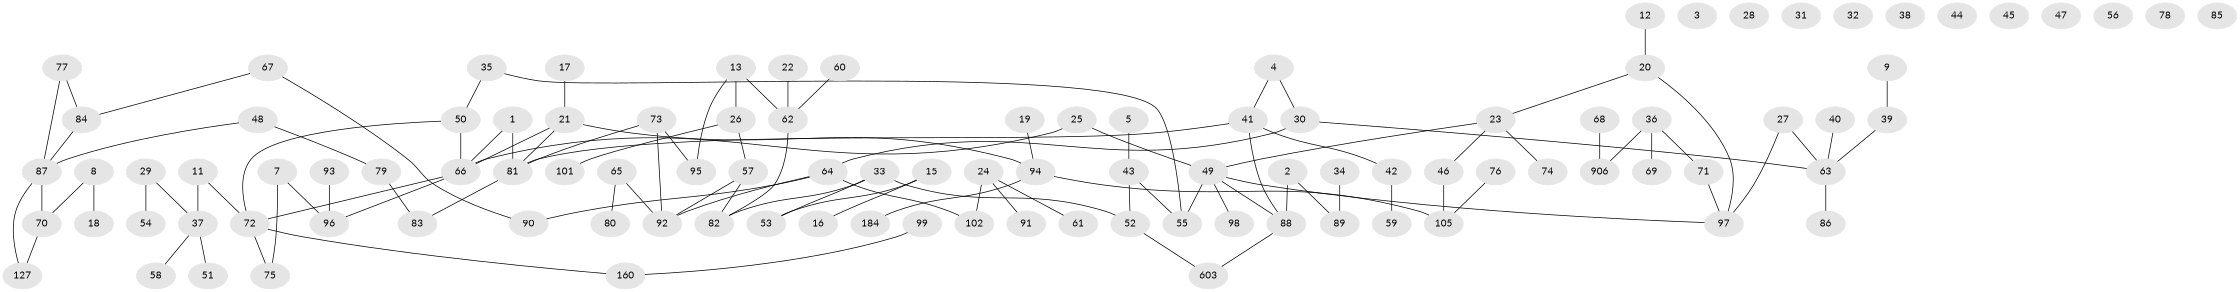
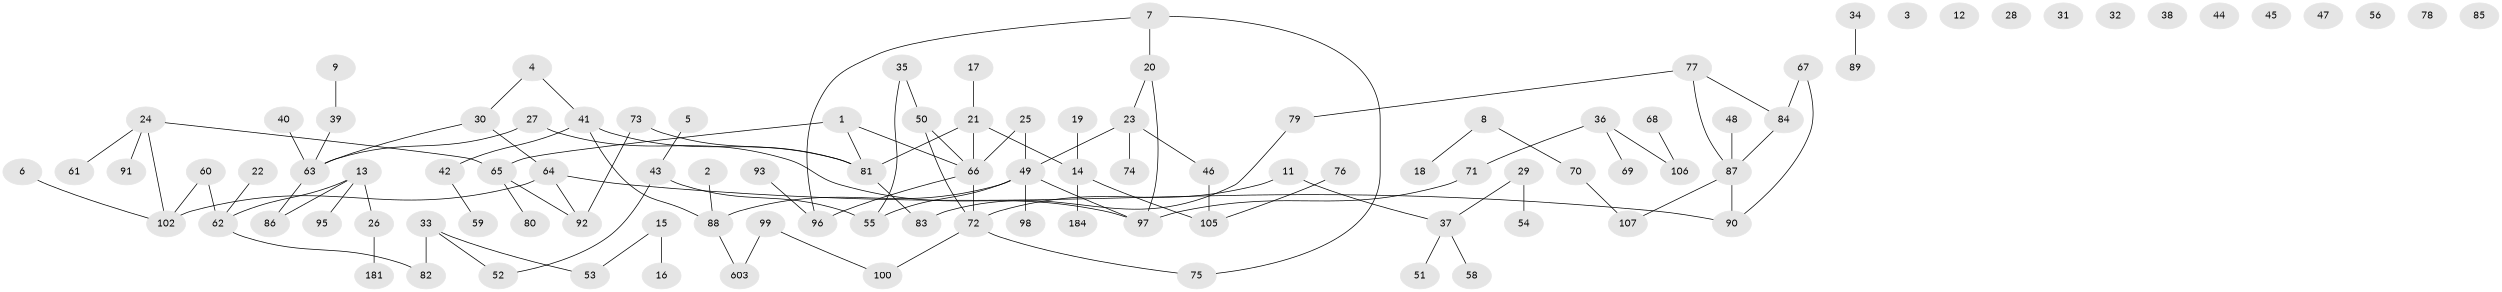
(1645, 42) -> (1150, 42)
none -> (316, 139)
none -> (667, 139)
(321, 145) -> (1493, 94)
(677, 147) -> none
none -> (22, 172)
(565, 172) -> (374, 276)
(748, 172) -> none
(1036, 172) -> (1078, 172)
(1600, 172) -> (1680, 172)
(42, 198) -> (1732, 198)
none -> (186, 198)
(1314, 198) -> none
none -> (311, 200)
(1169, 250) -> (753, 250)
(22, 276) -> (1628, 224)
(625, 276) -> (883, 276)
